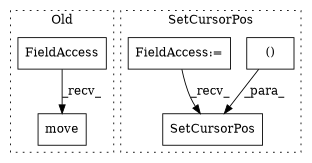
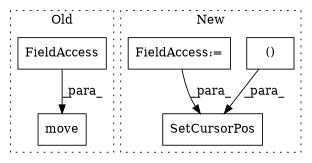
(211, 21) -> (211, 21)
(82, 91) -> (82, 91)
(210, 91) -> (211, 91)
